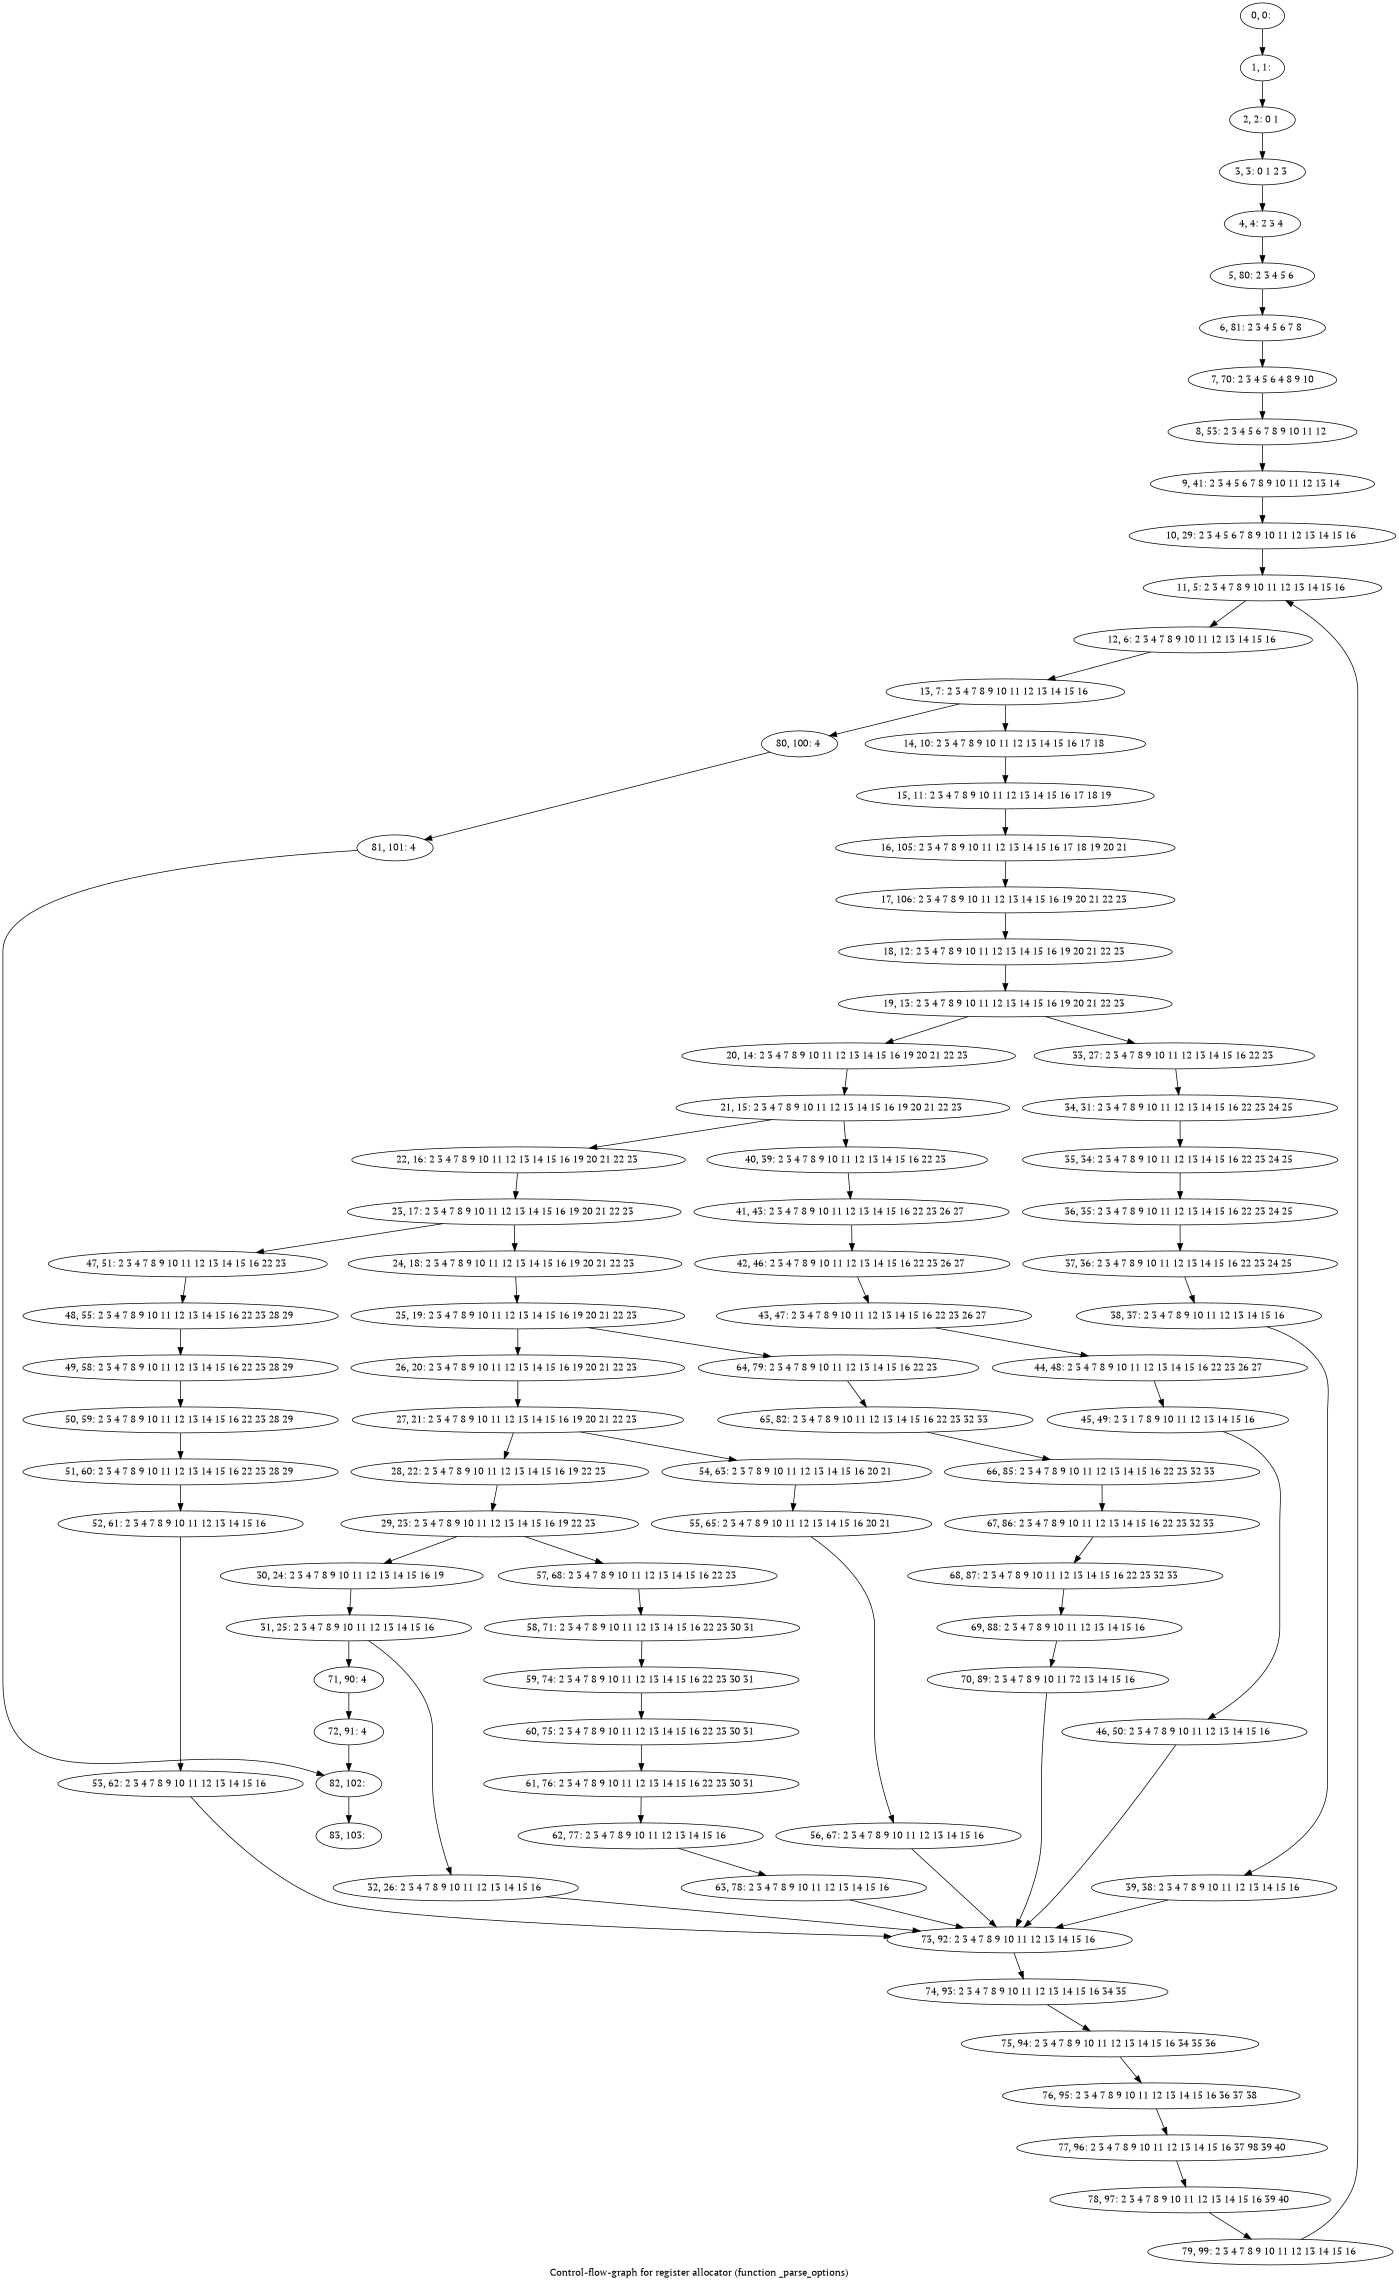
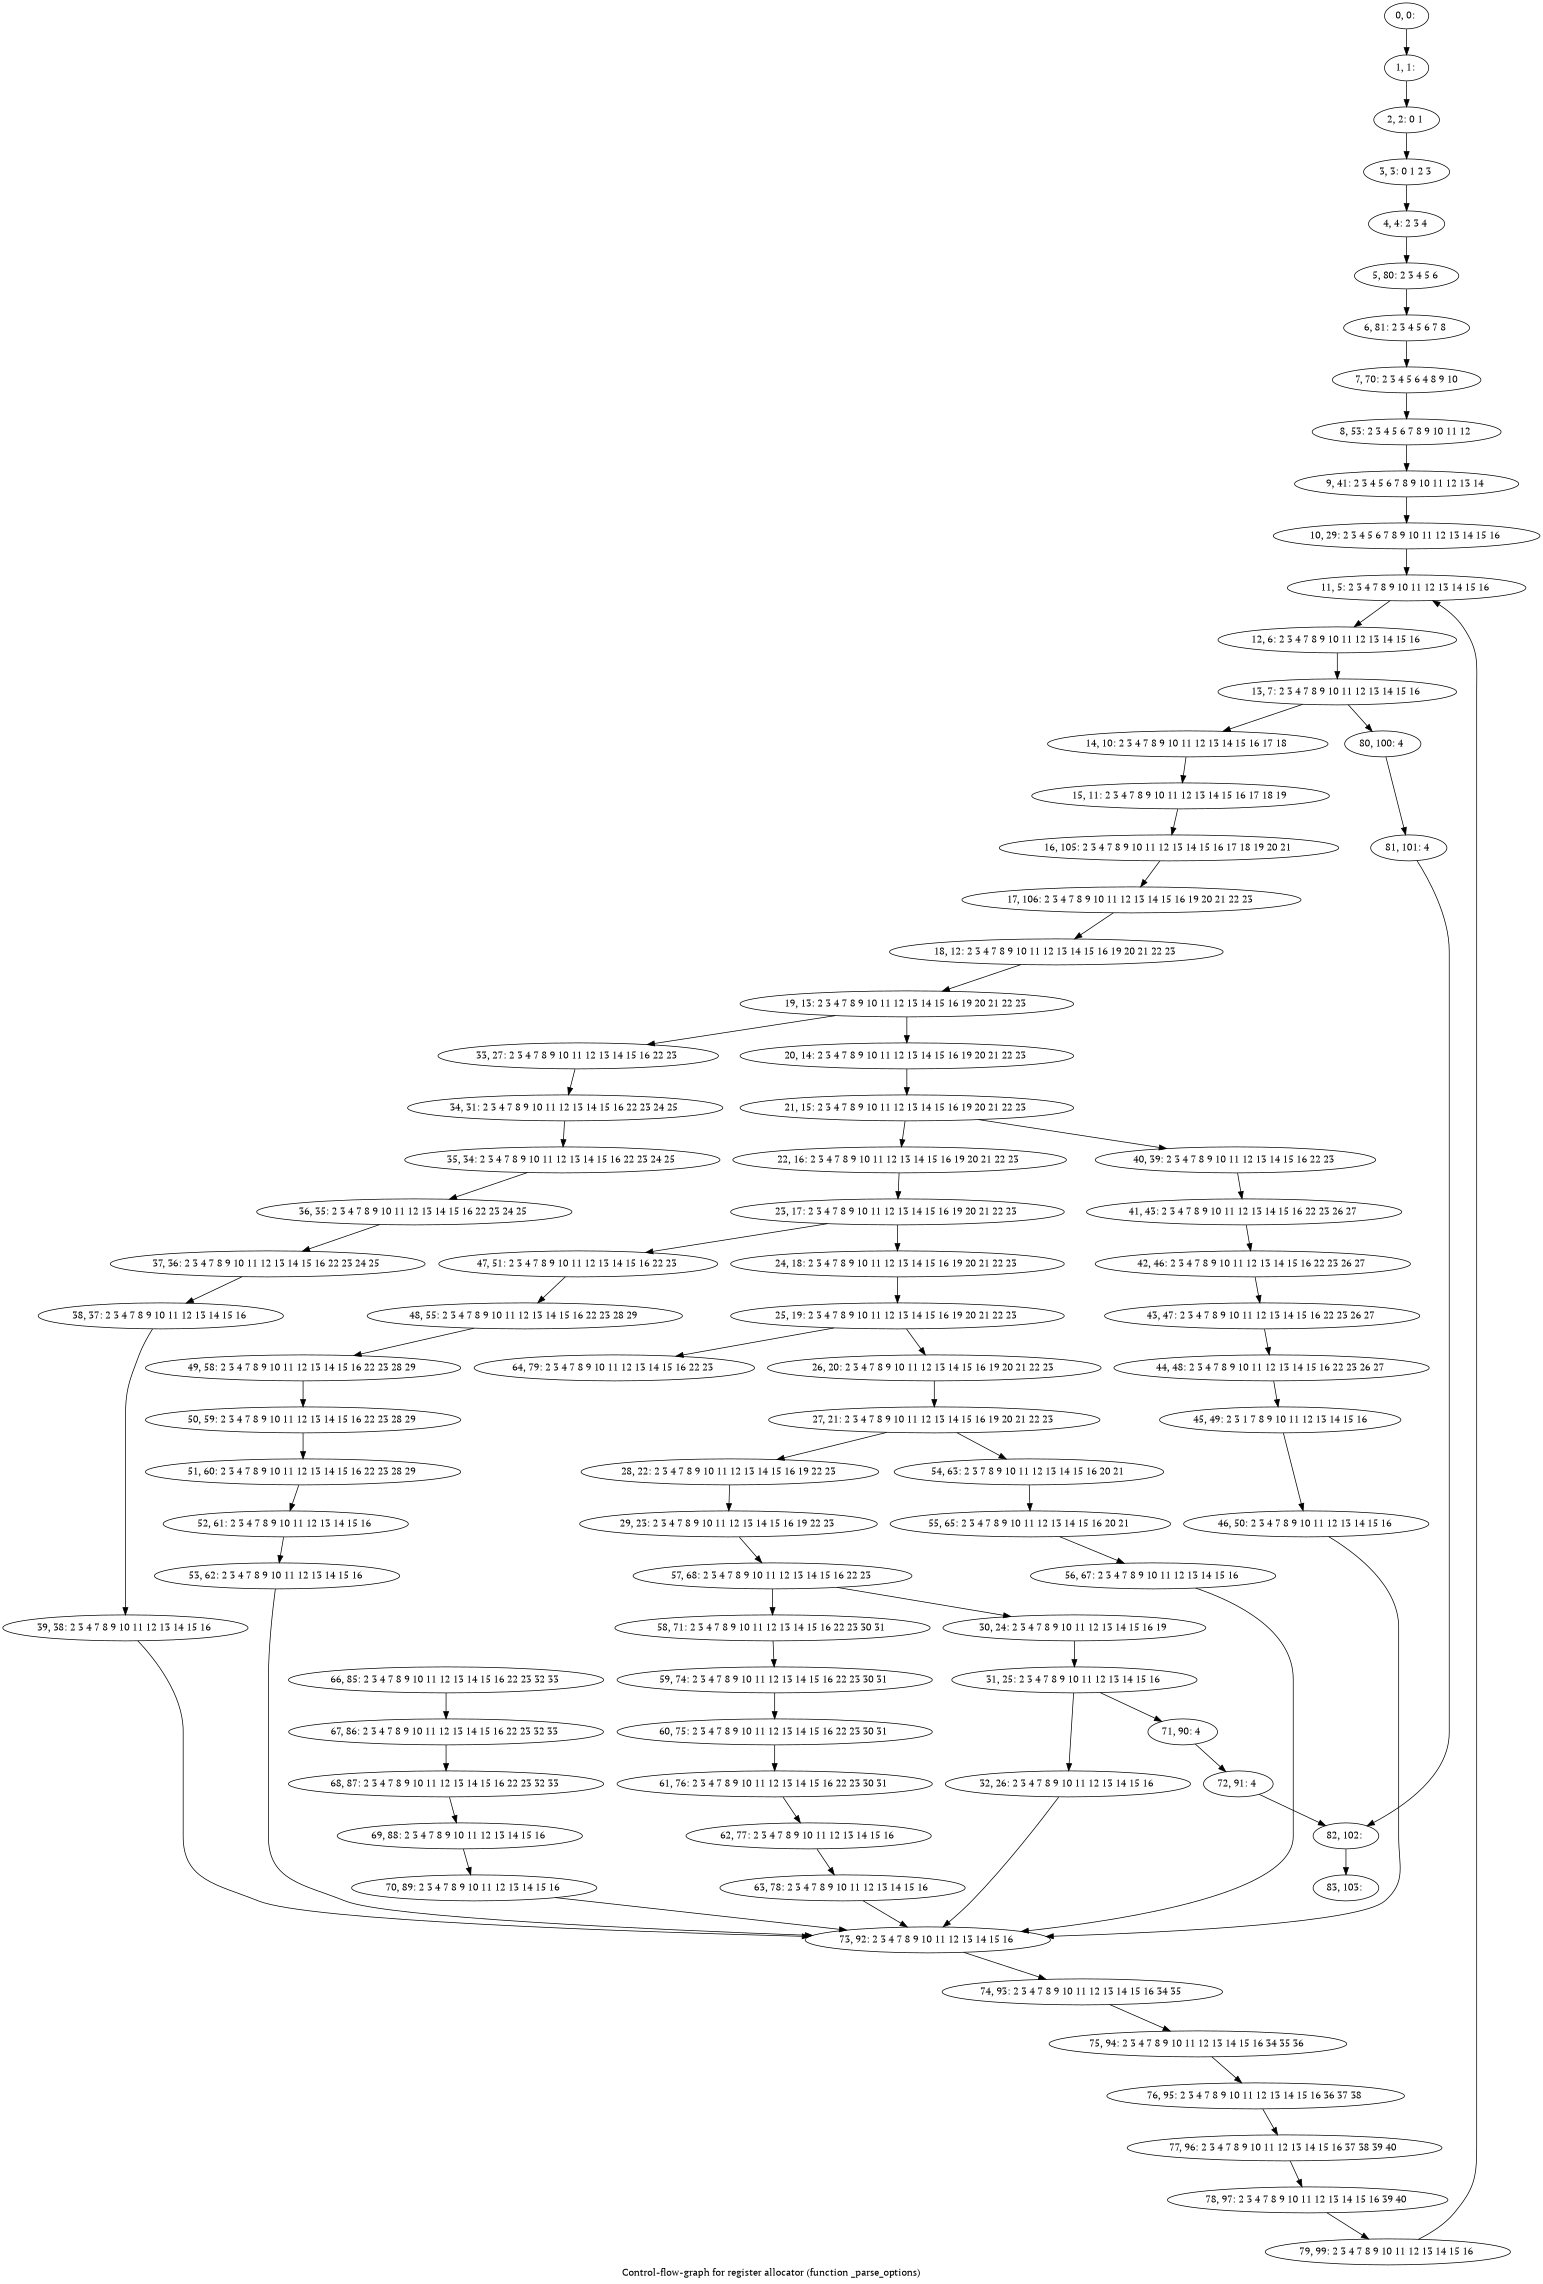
(875, 1420) -> none
(424, 1549) -> (920, 1601)
(1048, 1680) -> (474, 1888)
(1172, 2148) -> (1285, 2148)
